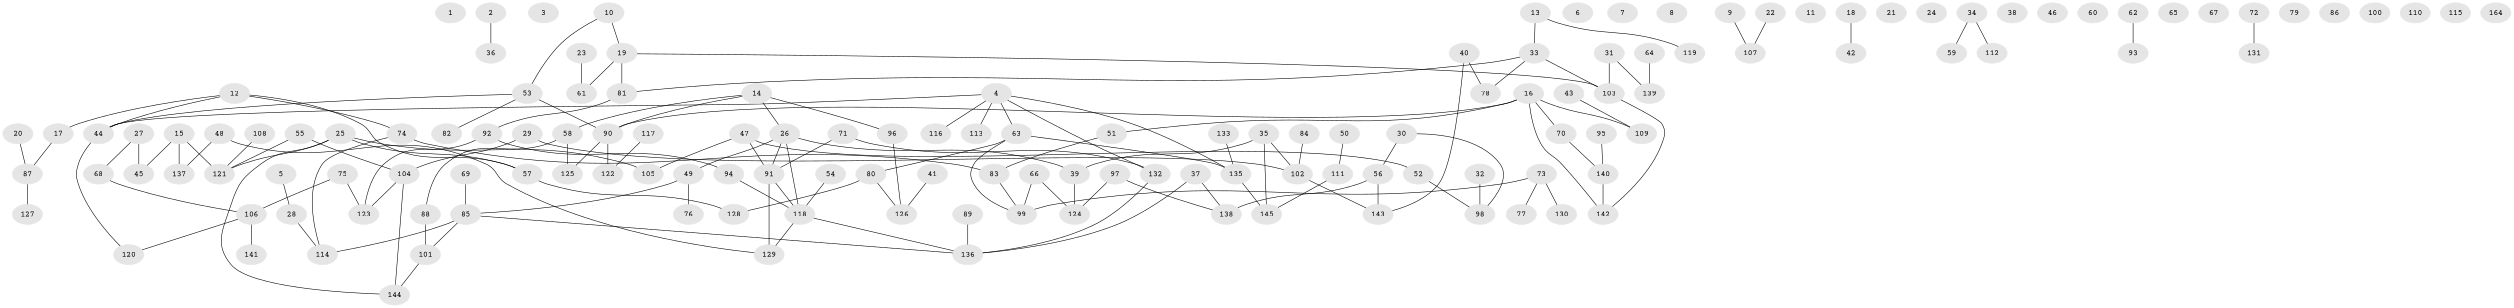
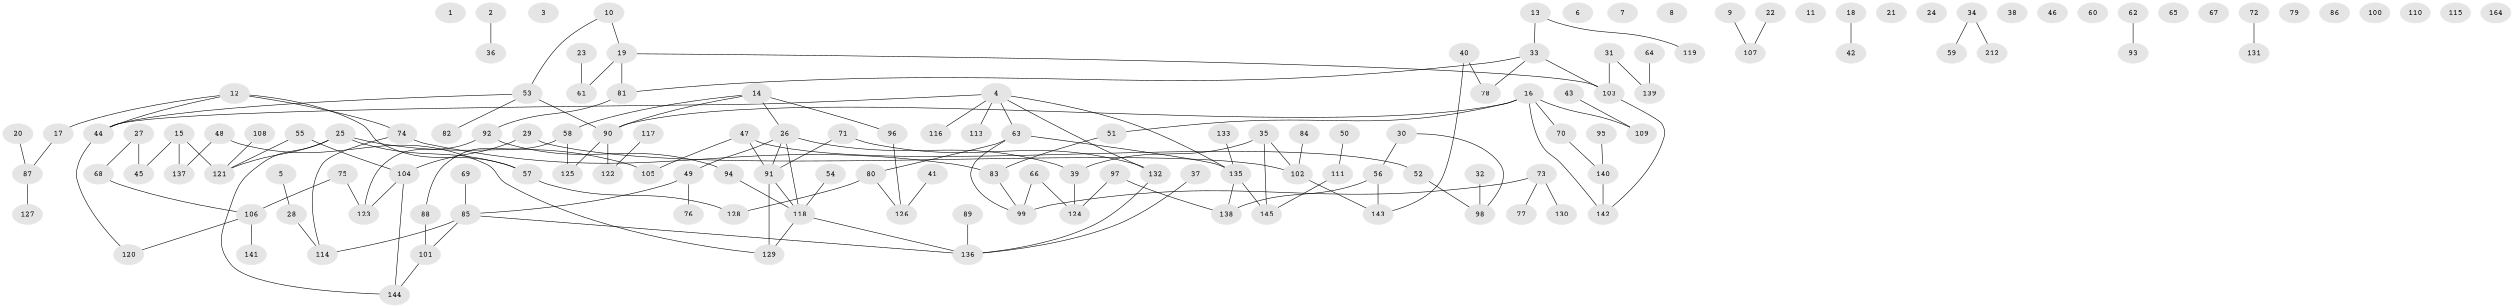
(1992, 53) -> (1992, 53)
(1211, 195) -> (1231, 195)
